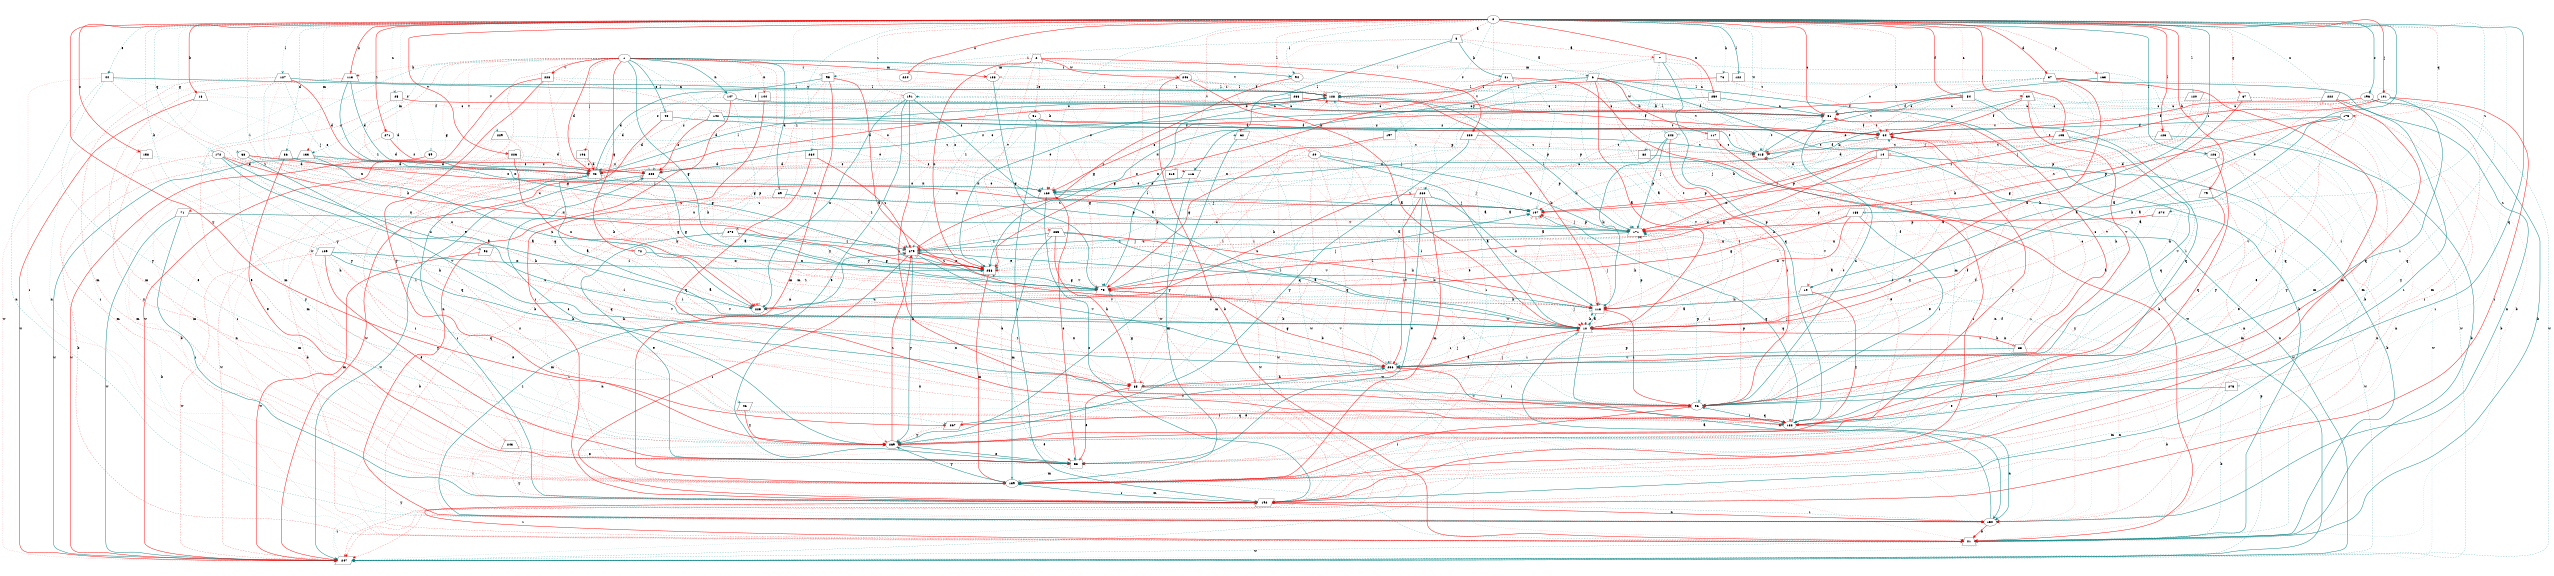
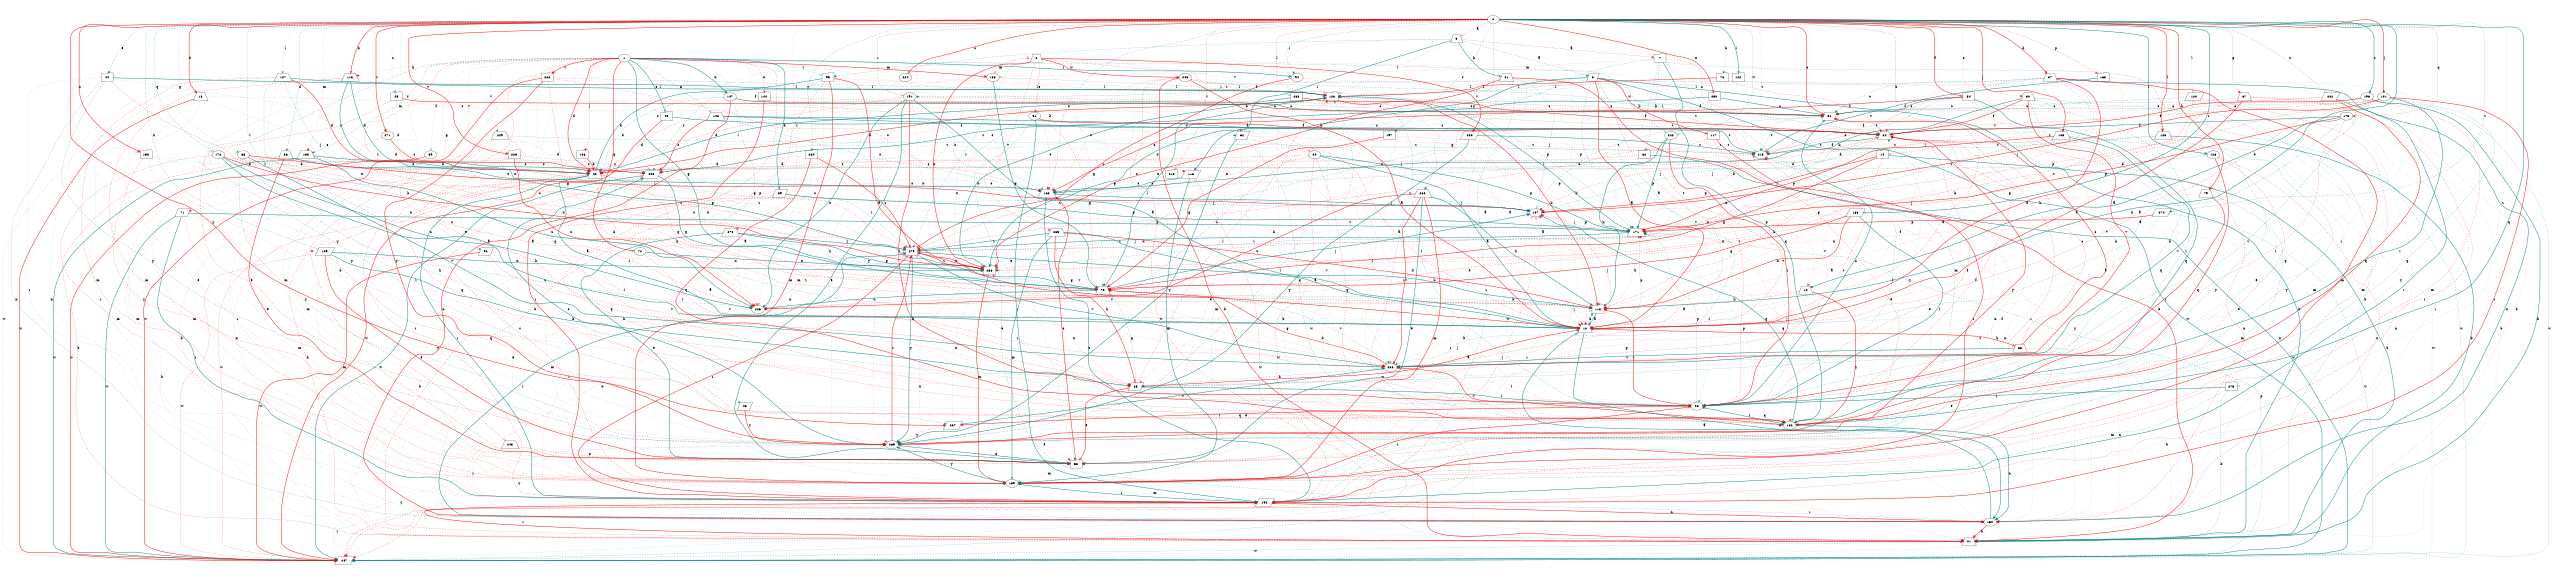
(392, 165) -> (439, 169)
(1355, 184) -> none
